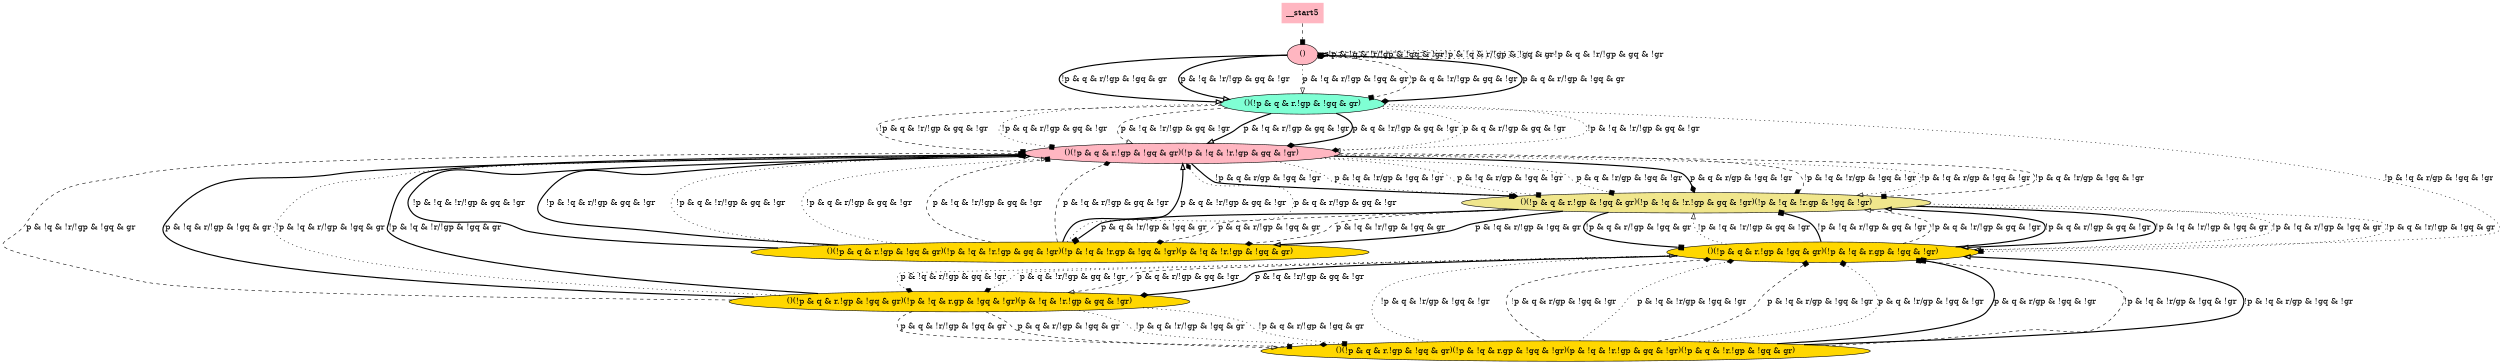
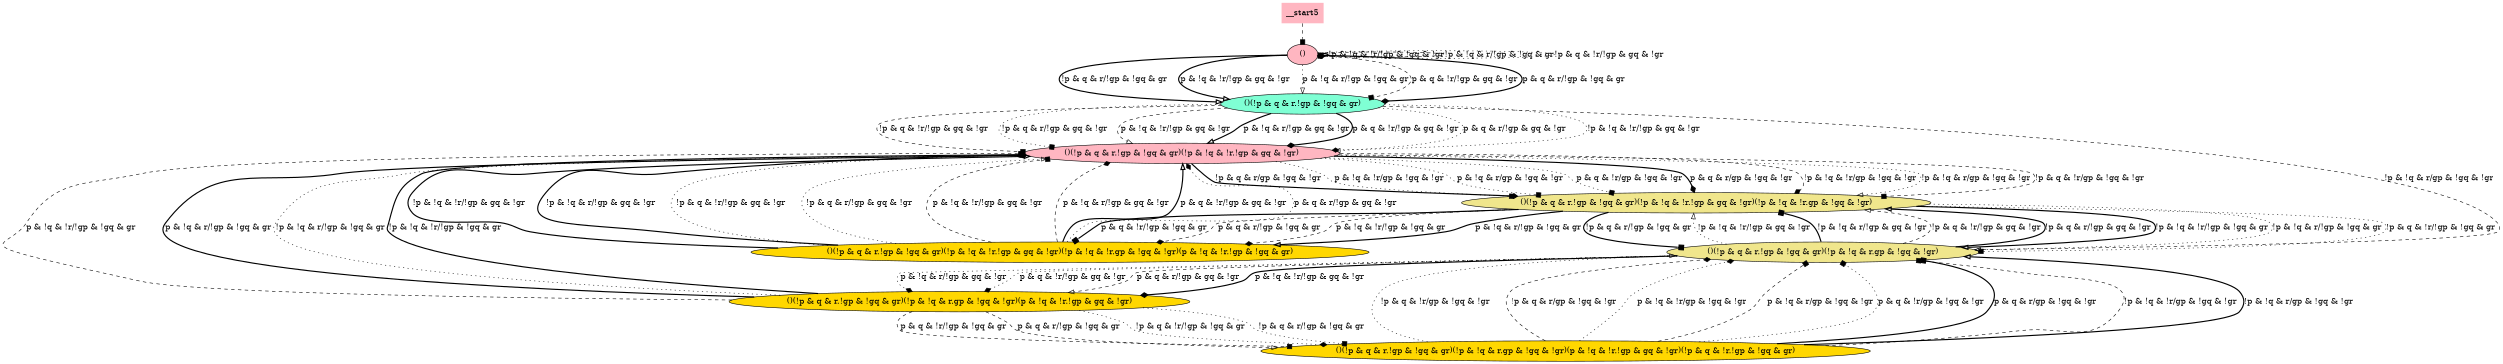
(2208, 155) -> (2208, 155)
(1823, 252) -> (1823, 252)
